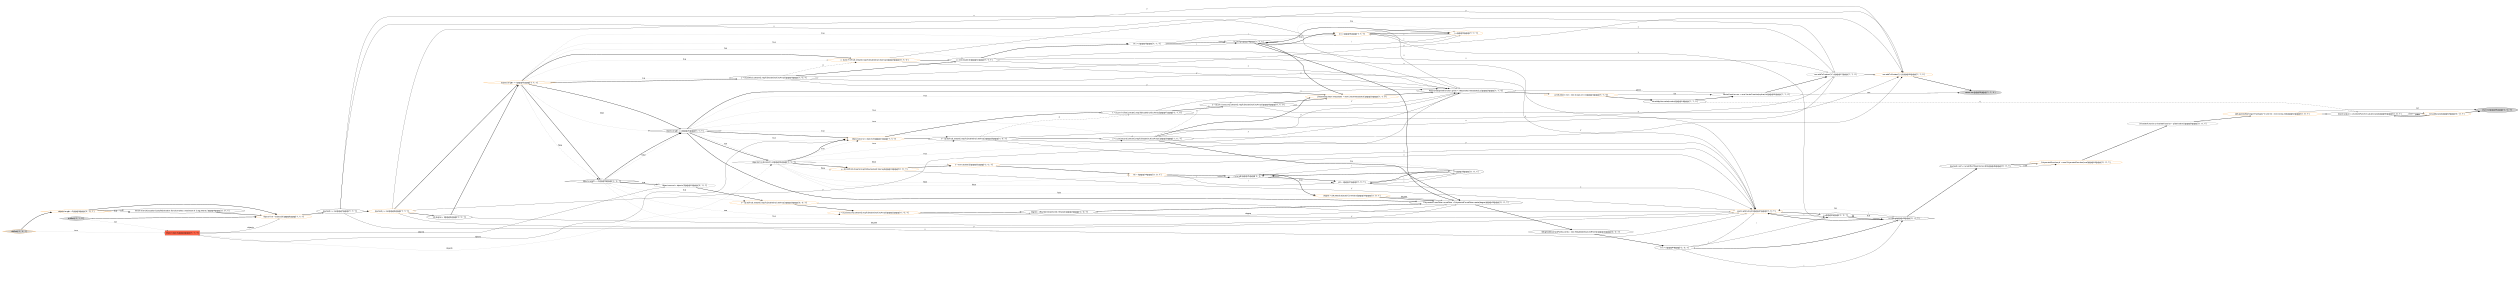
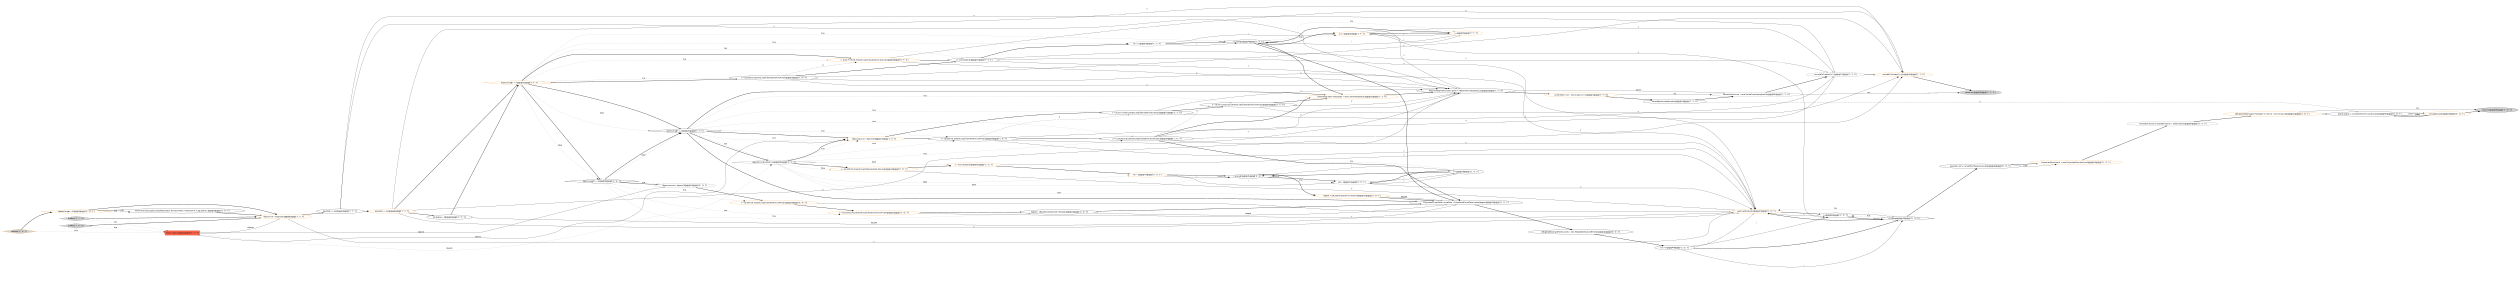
none -> (76, 226)
(1045, 232) -> (1014, 243)
